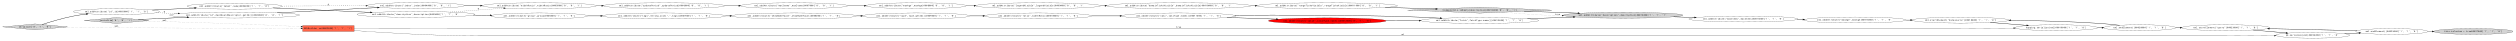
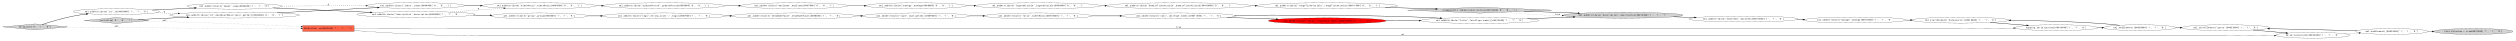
(2352, 33) -> (2352, 33)
